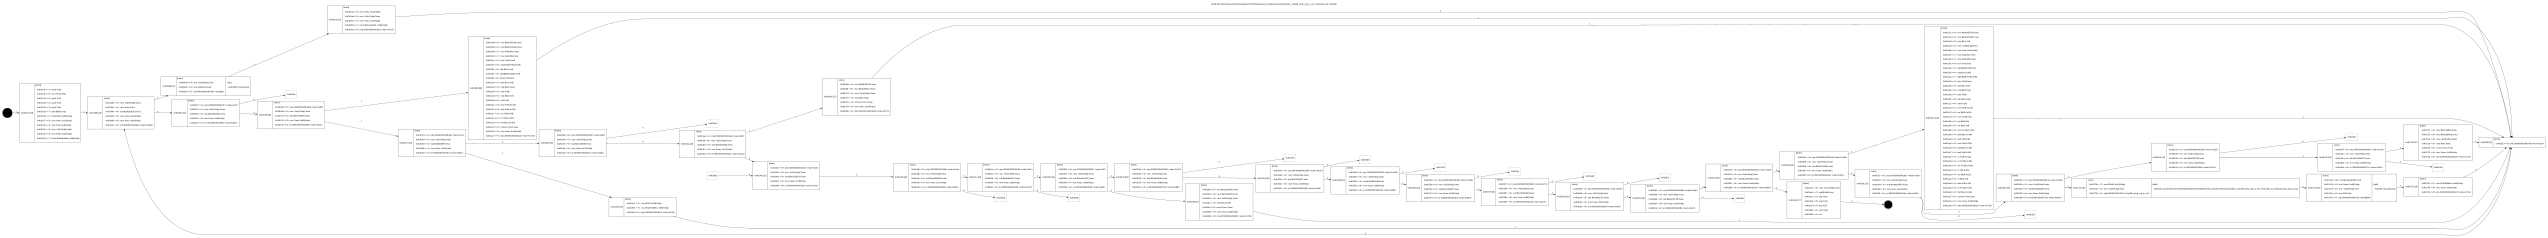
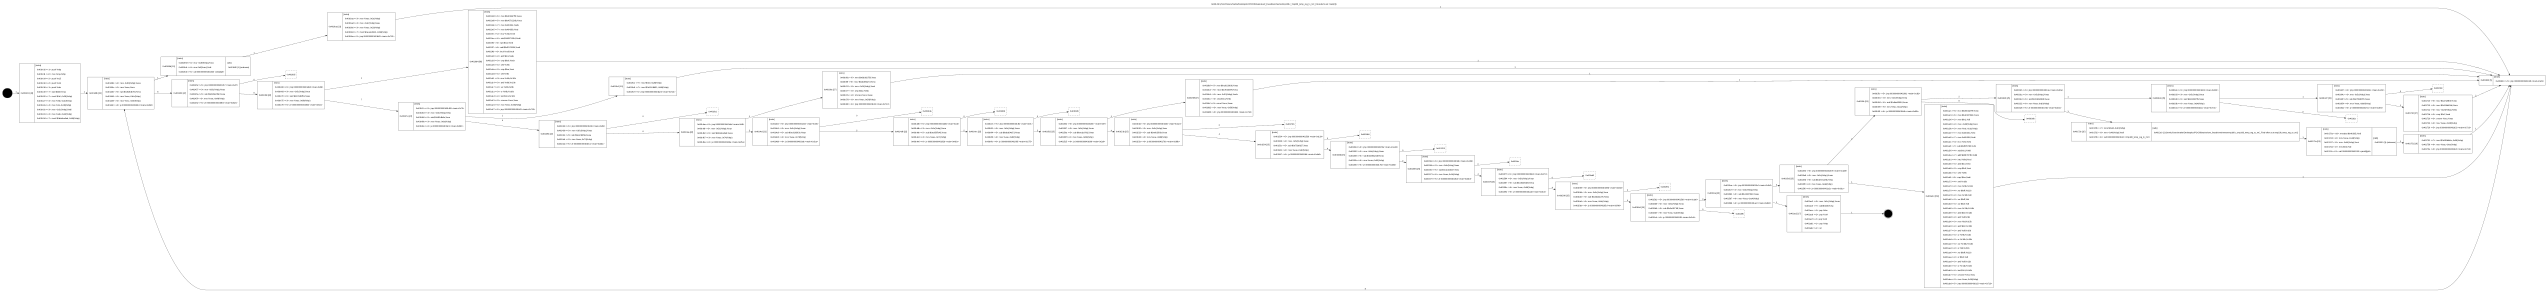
(735, 176) -> (870, 120)
